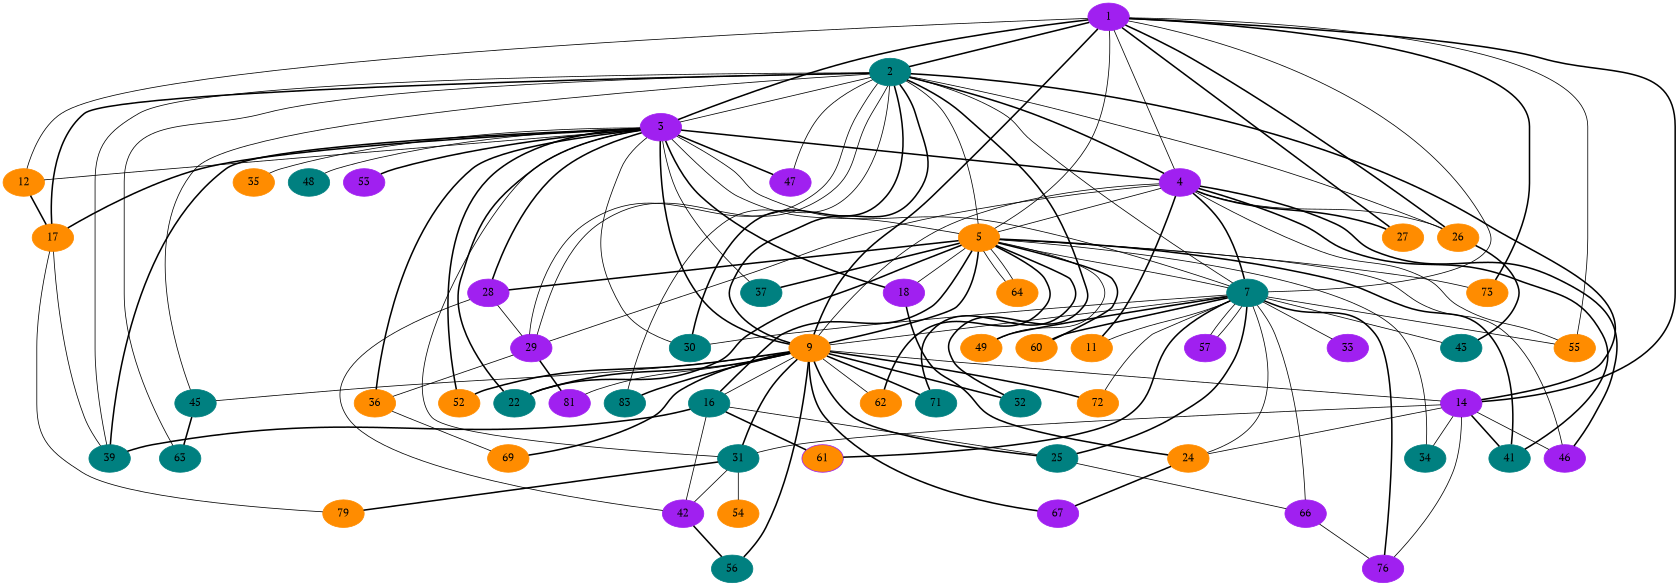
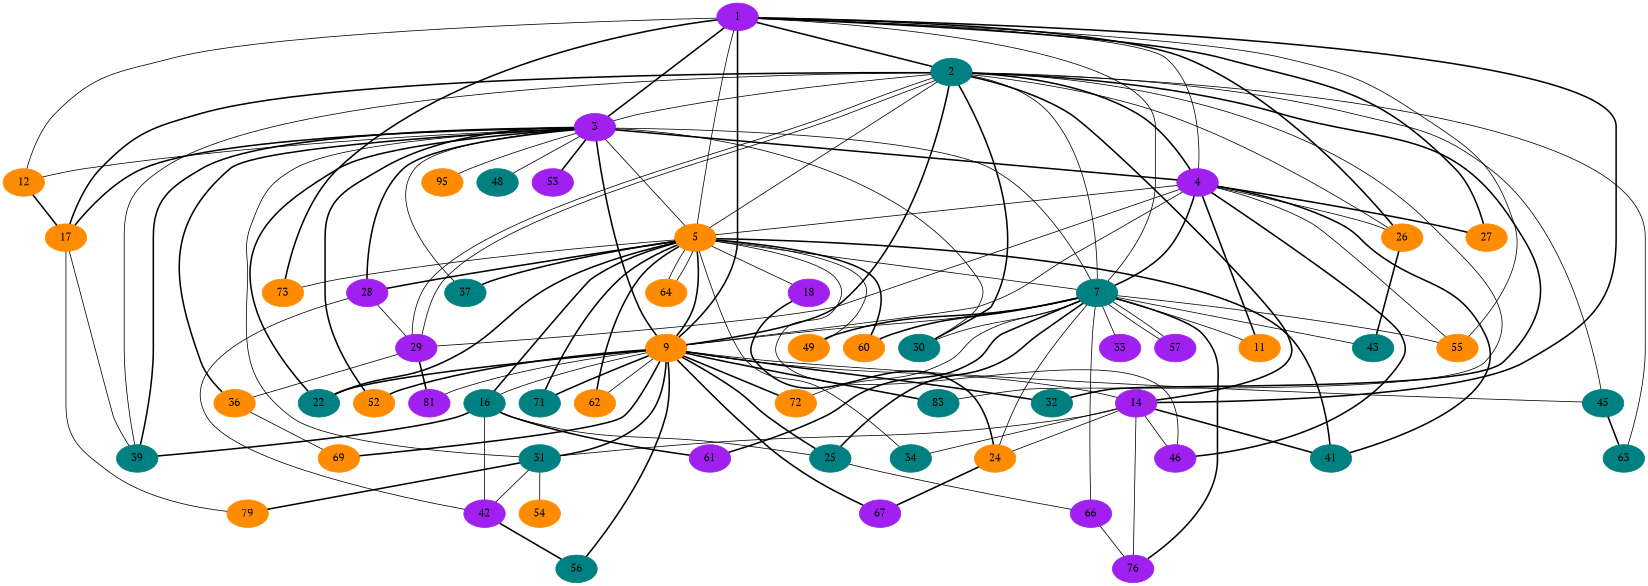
(254, 182) -> (442, 182)
(790, 182) -> none
(758, 237) -> none
(823, 458) -> (710, 458)
